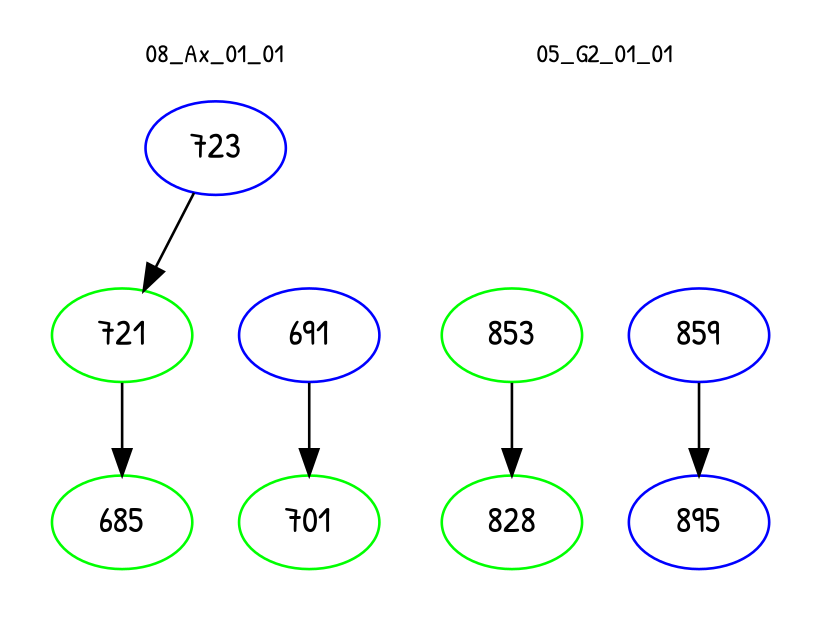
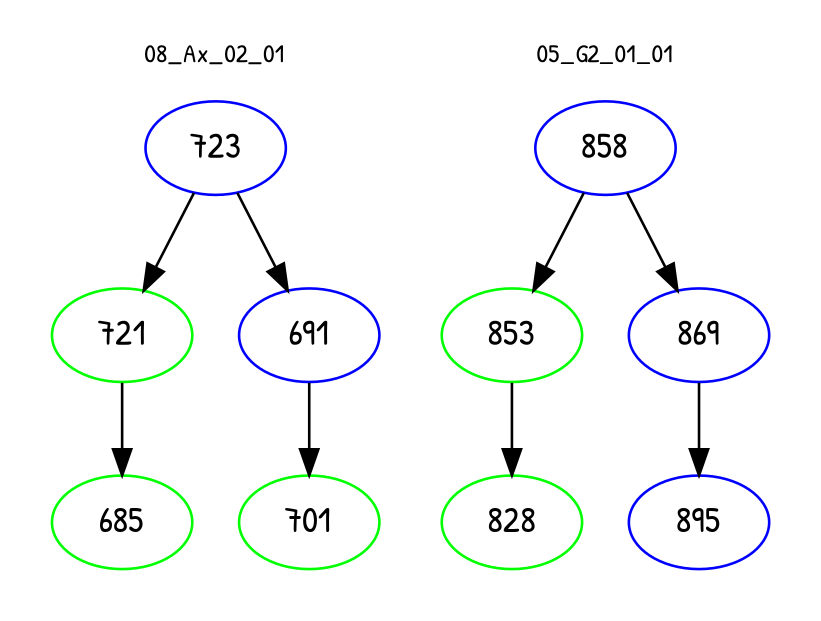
(216, 56) -> (216, 56)
none -> (605, 148)
none -> (256, 230)
(699, 335) -> (699, 335)
